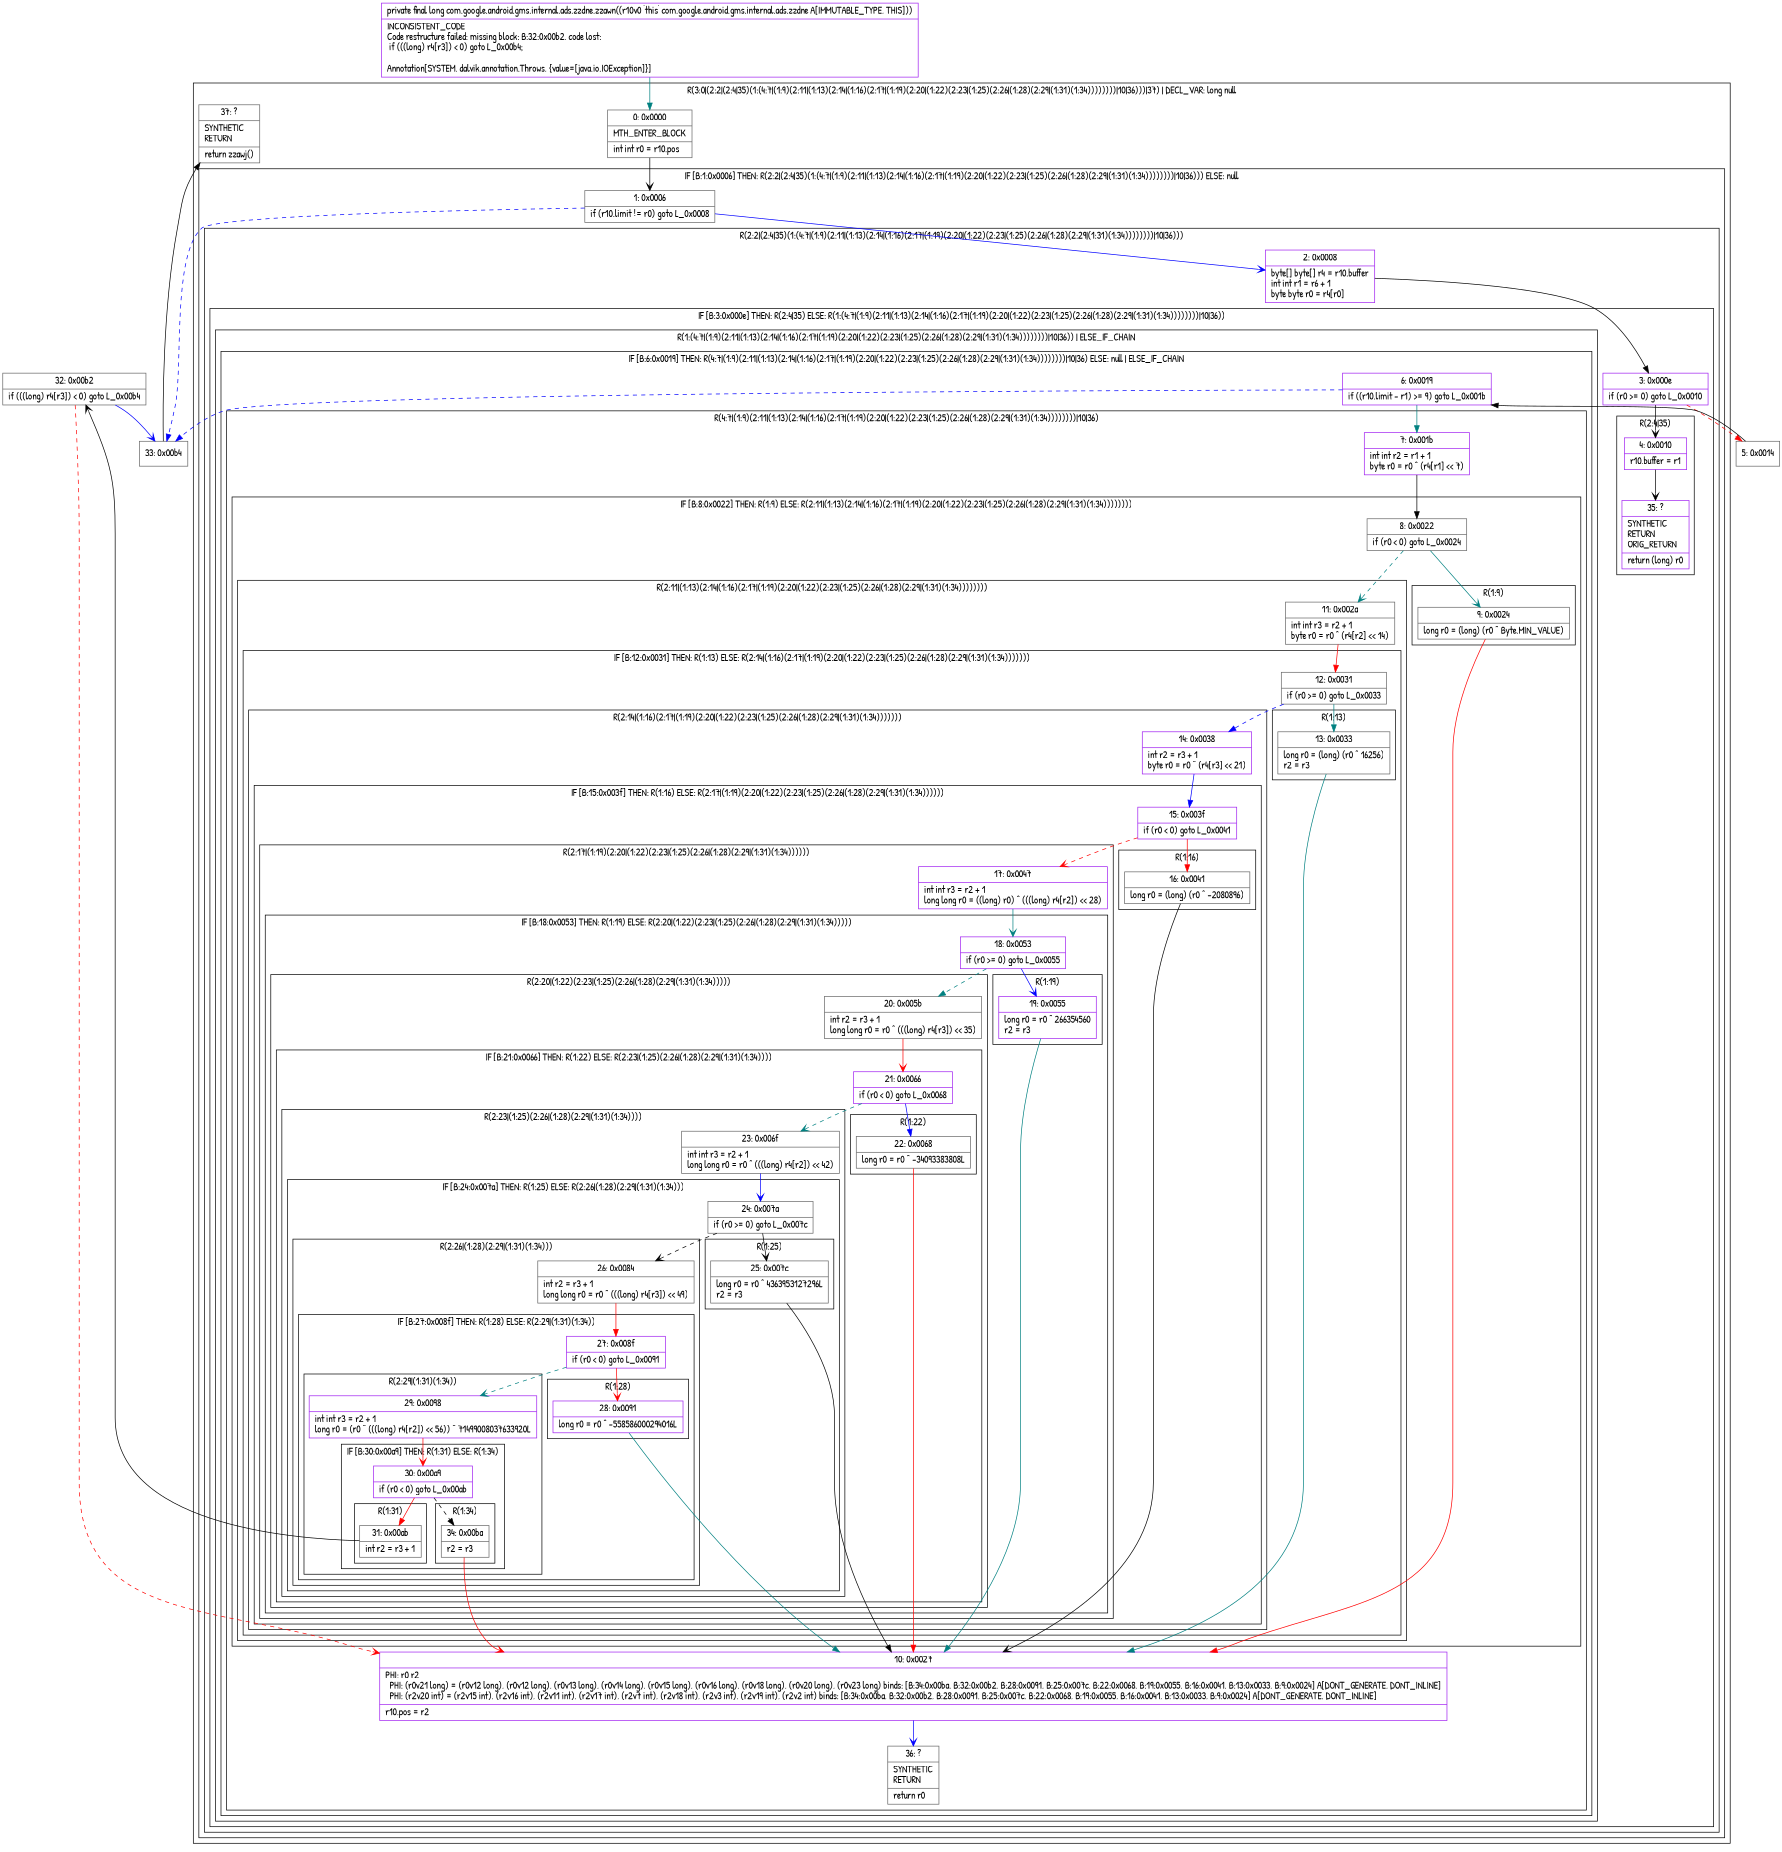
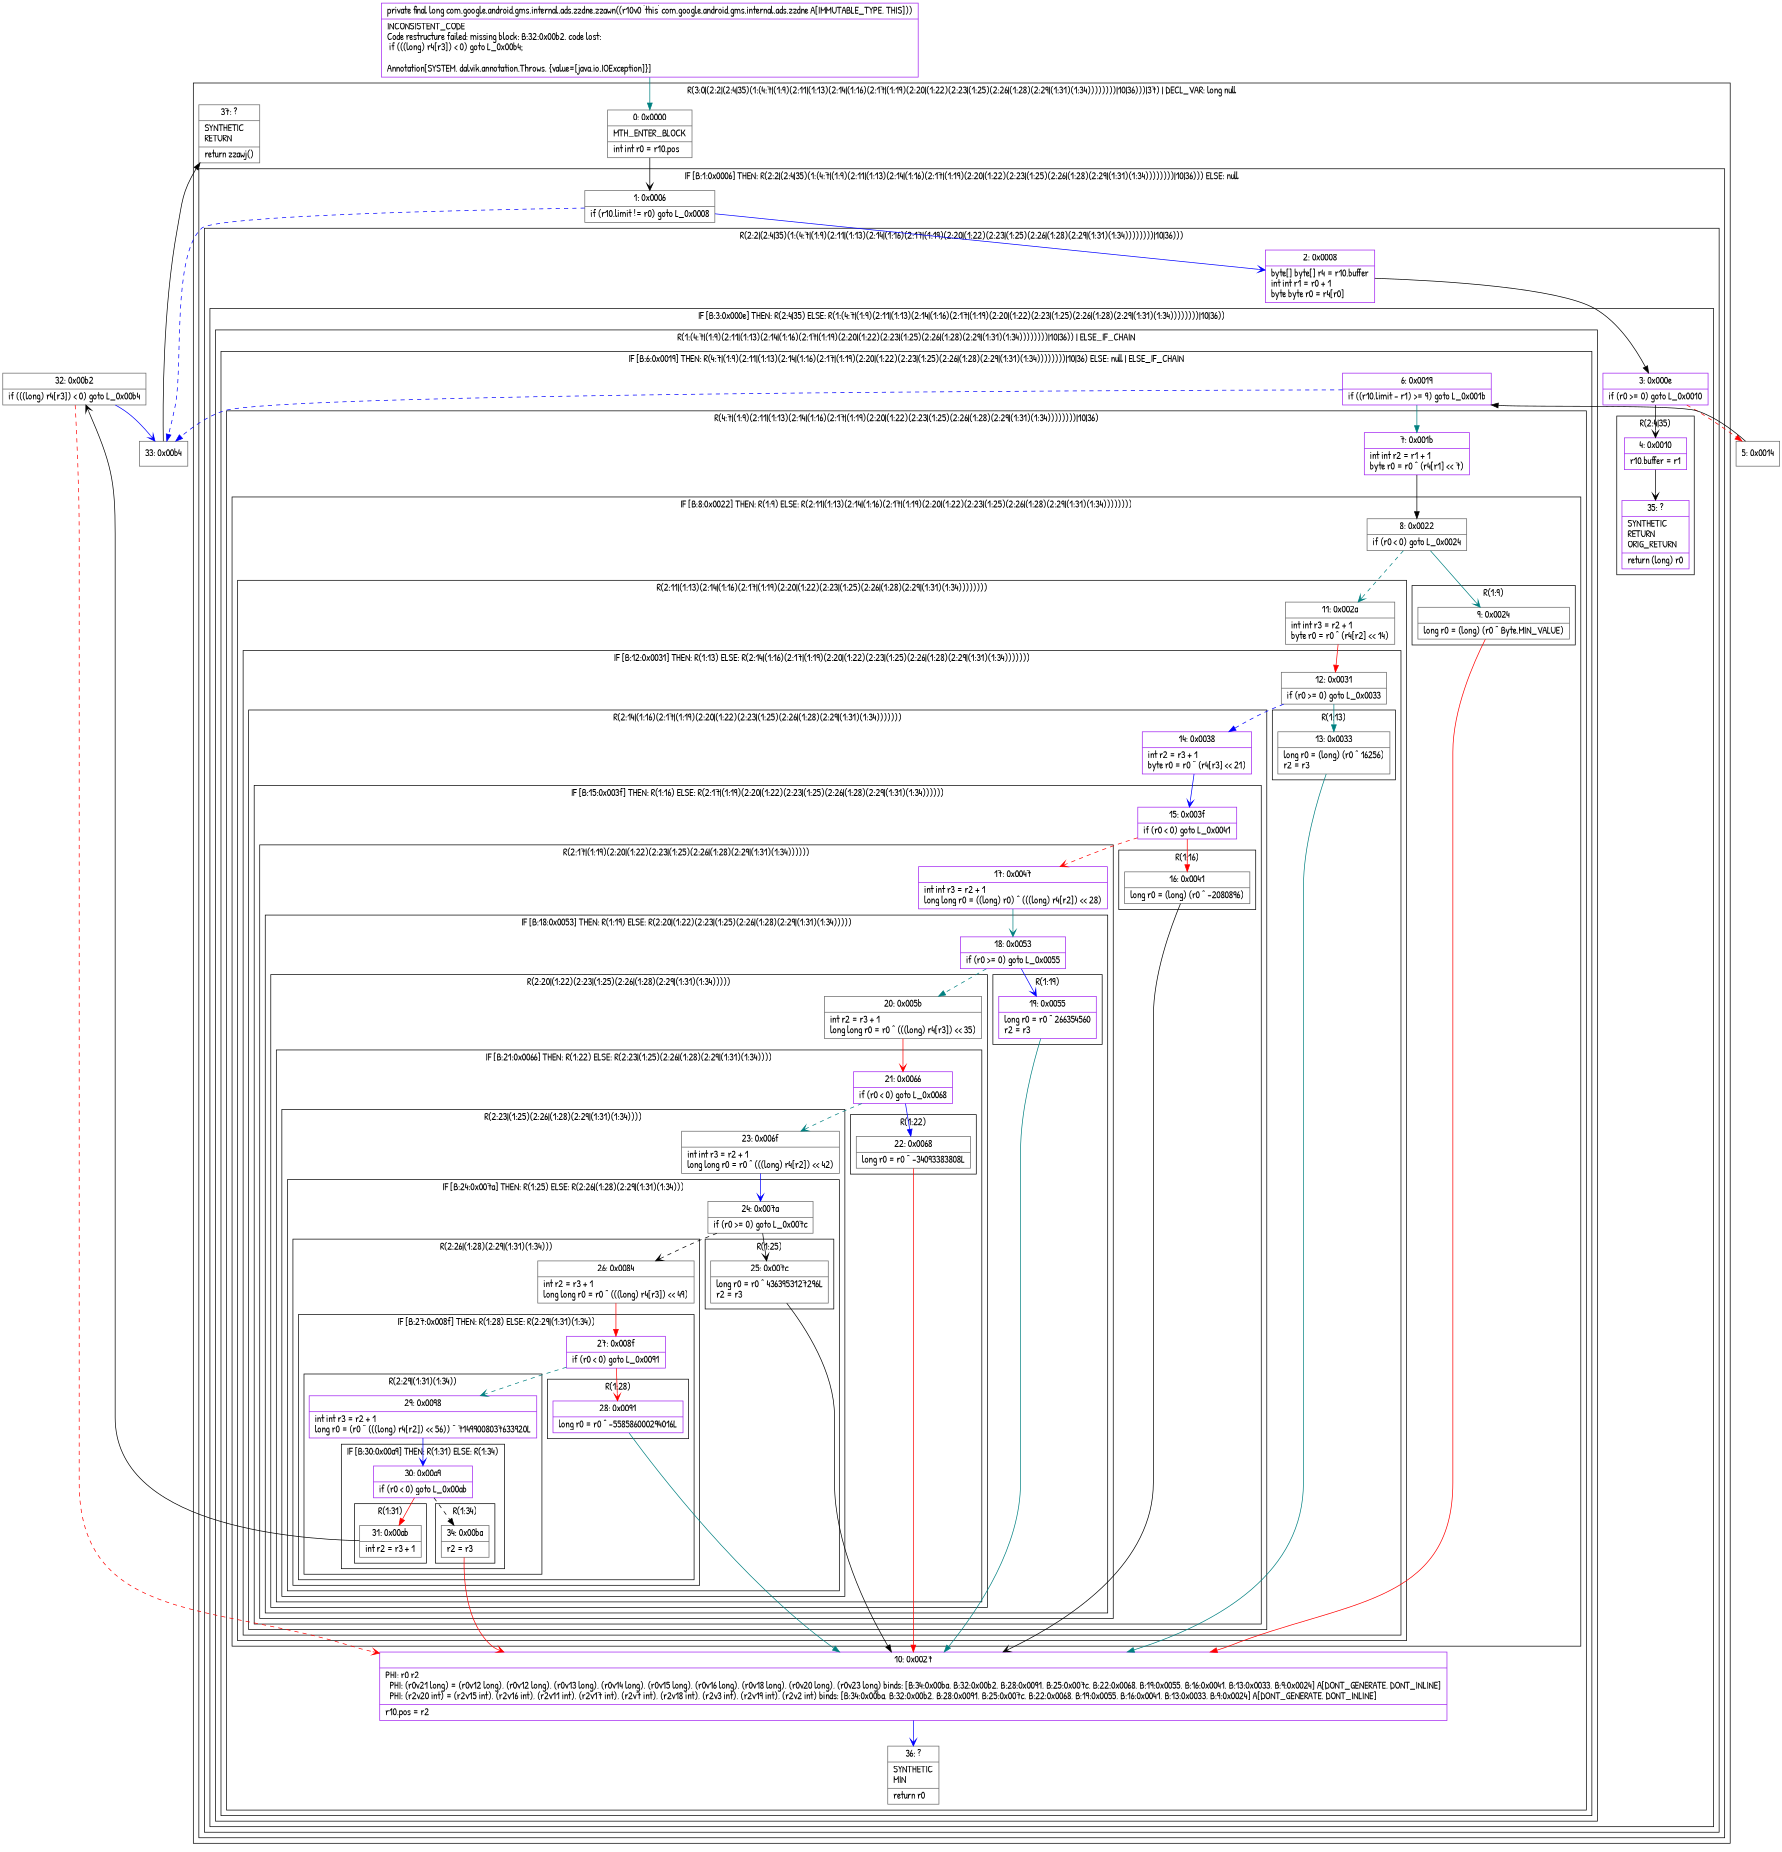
(1301, 284) -> (1301, 284)
(1192, 790) -> (1192, 790)
(423, 1448) -> (423, 1448)
(907, 1780) -> (900, 1780)
